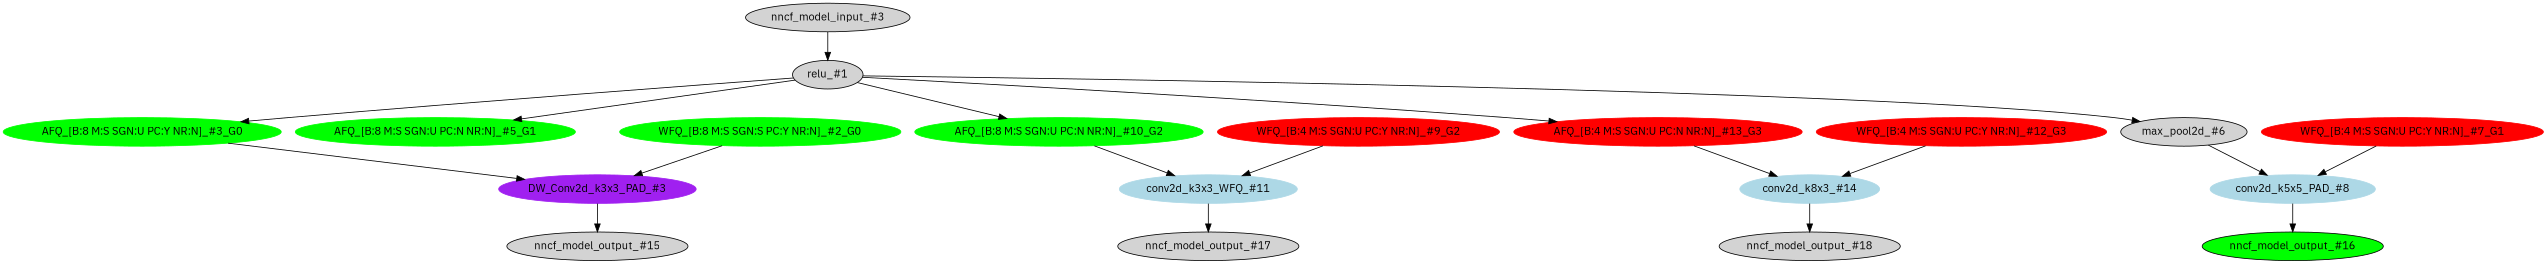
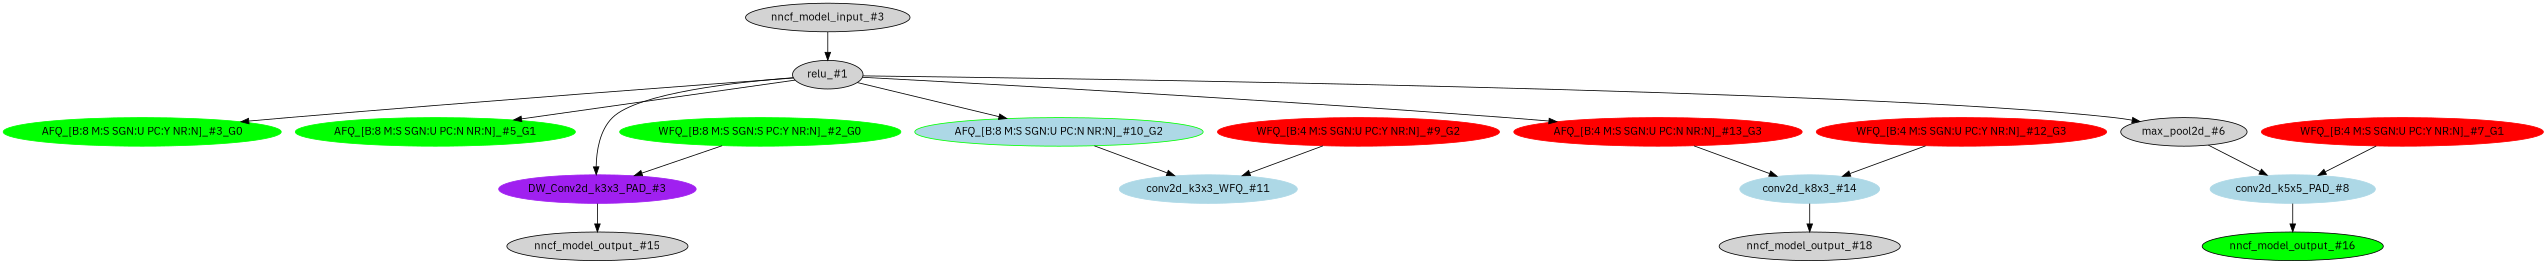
(1059, 132) -> (1059, 132)
(372, 161) -> (623, 110)
(1208, 246) -> none
